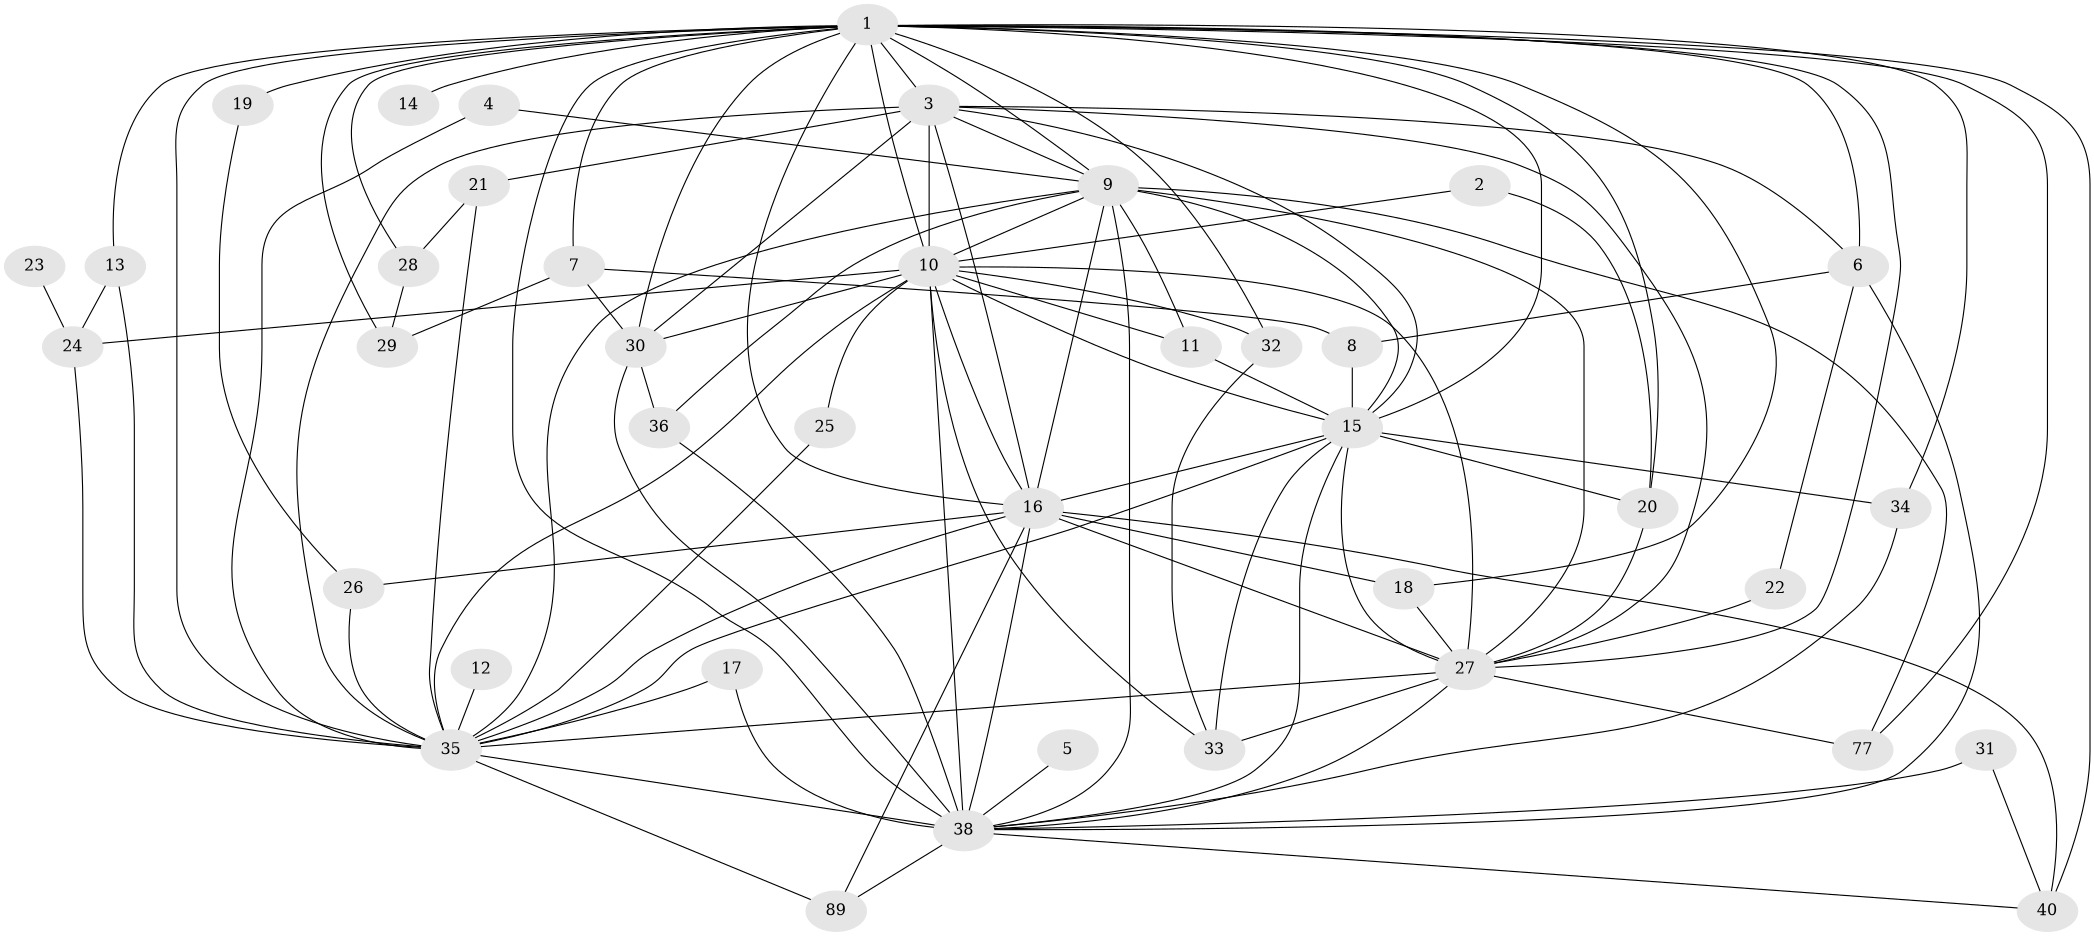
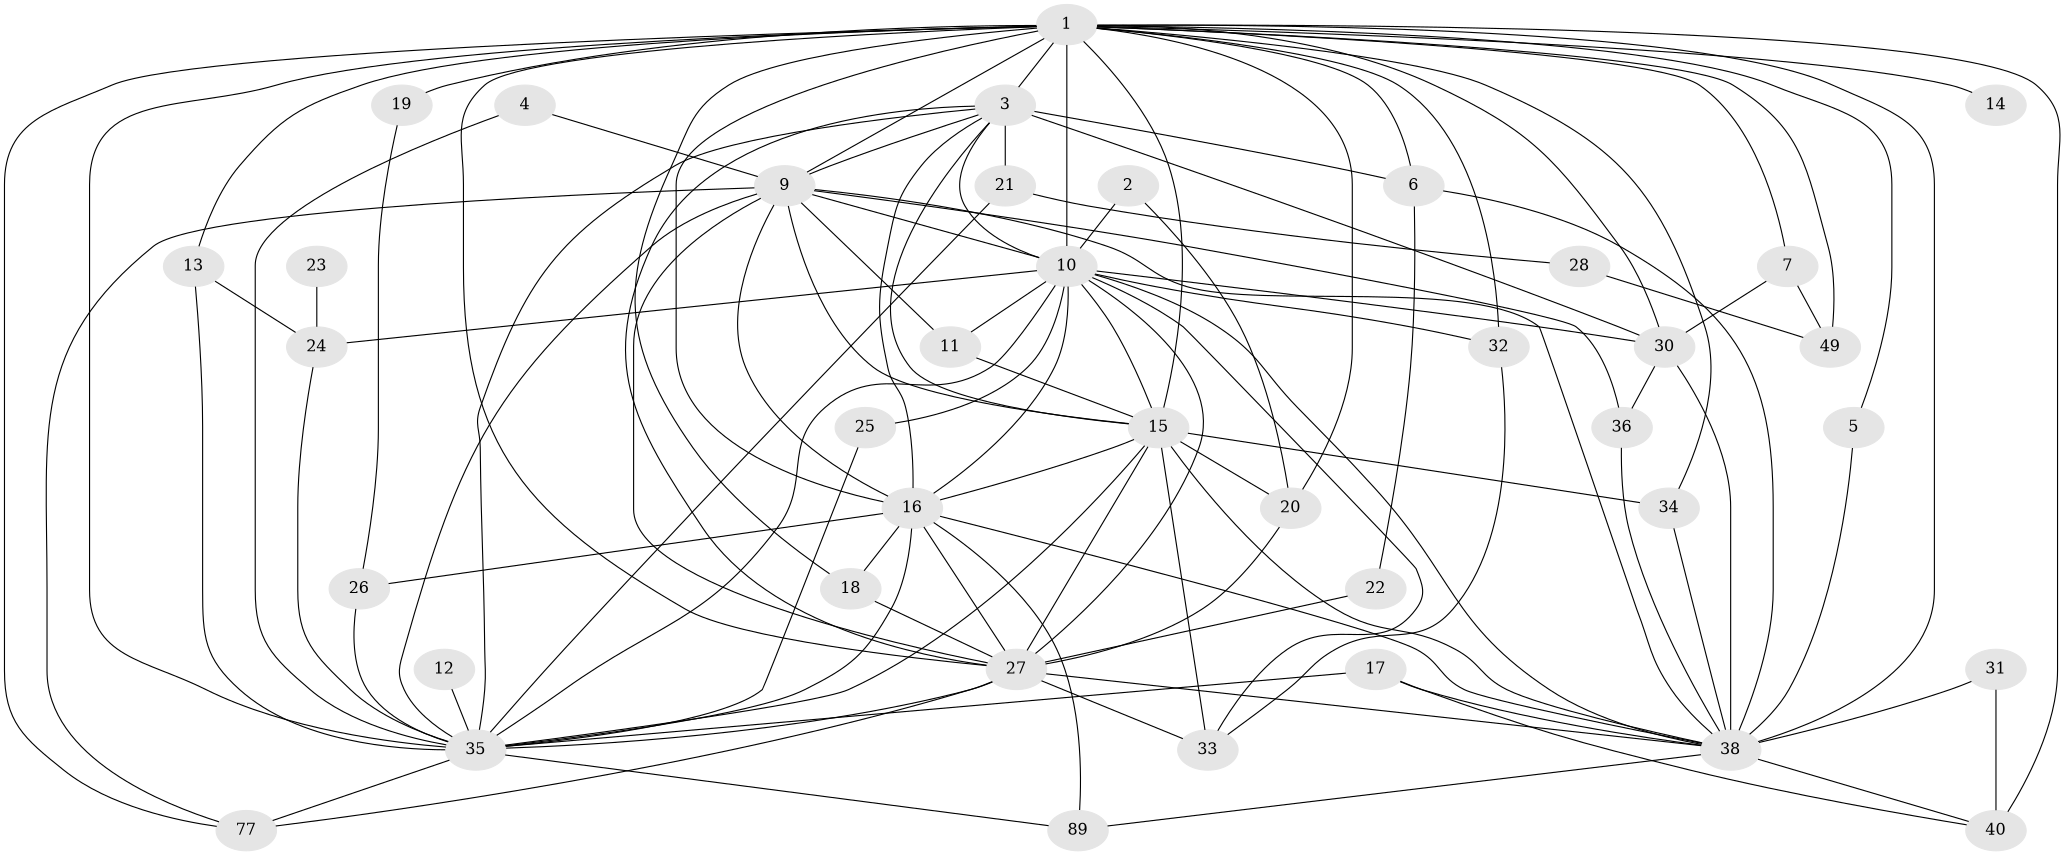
(385, 77) -> (1661, 59)
(387, 347) -> (1830, 347)
(1352, 347) -> none
(1667, 606) -> (1680, 768)
(708, 790) -> (361, 790)
